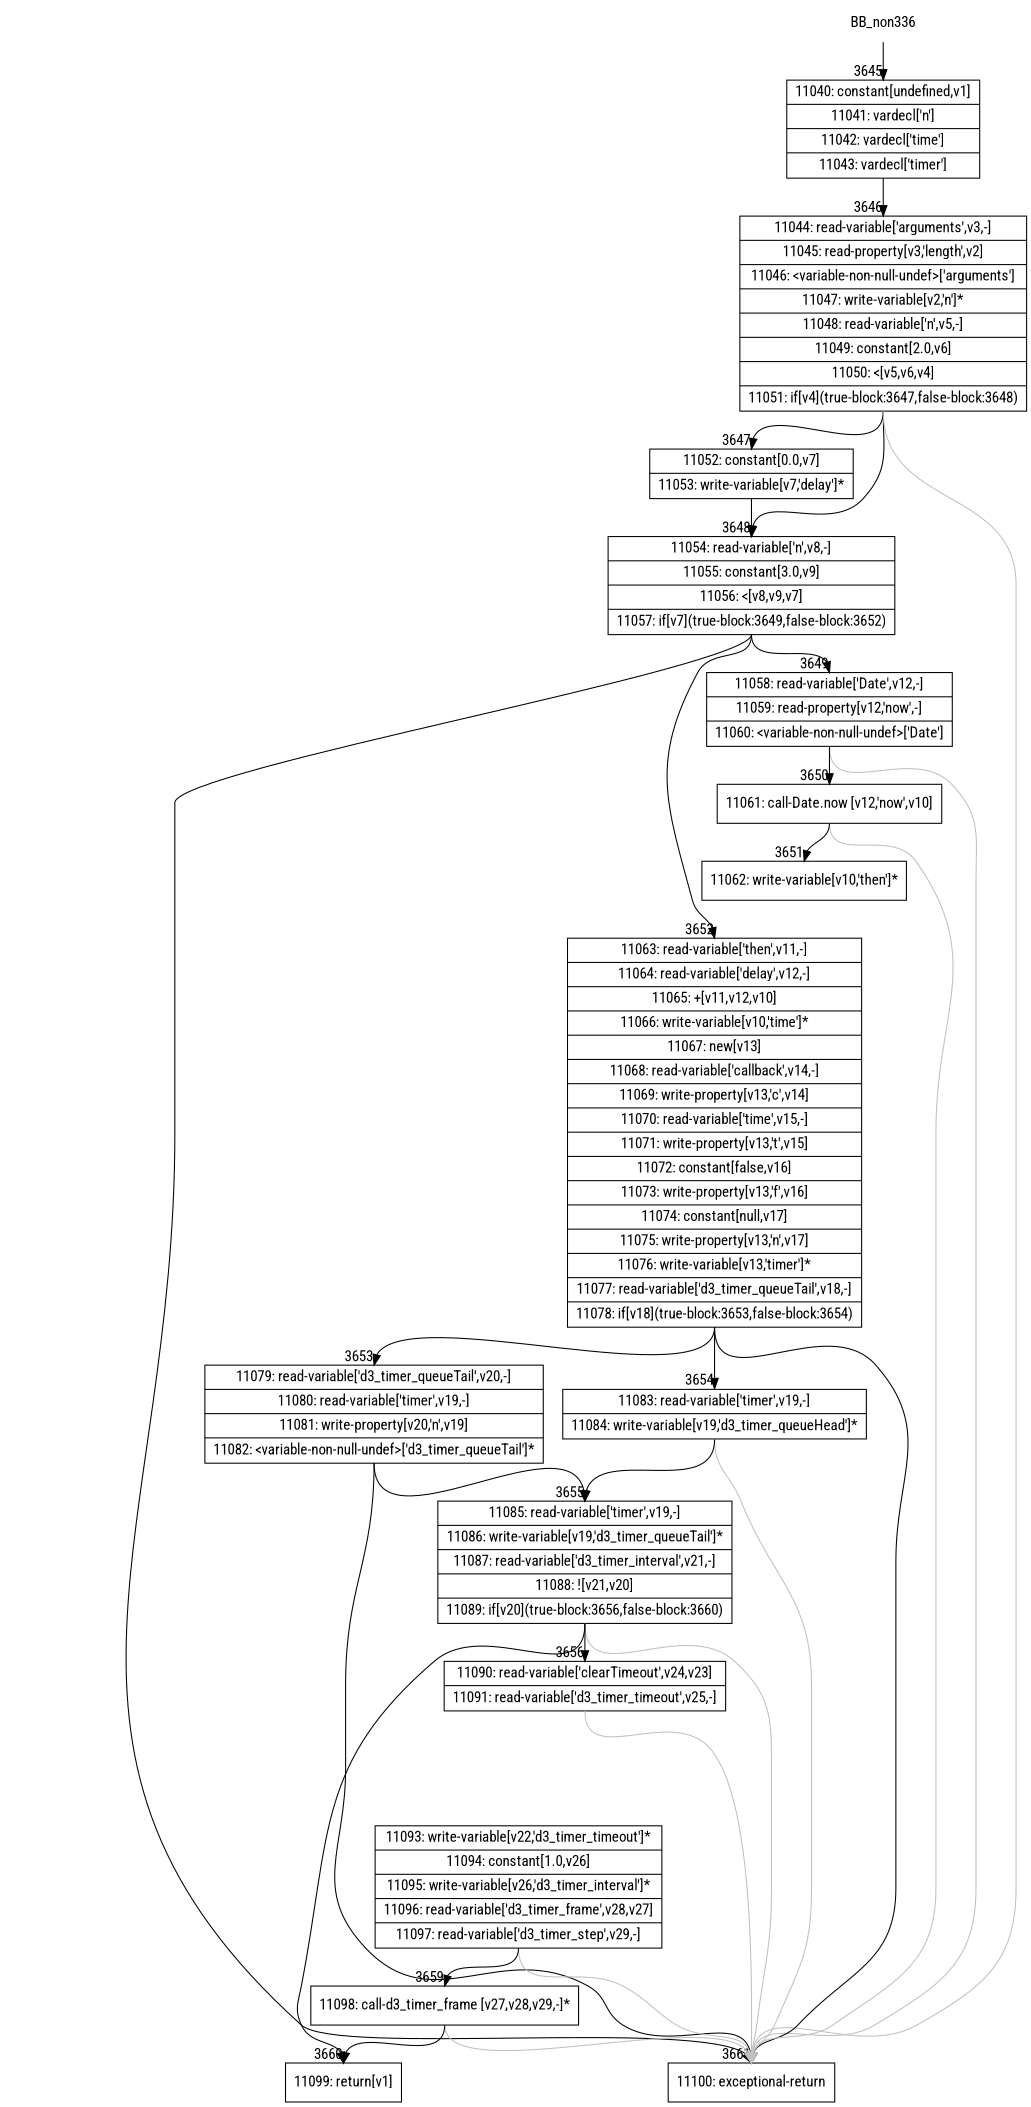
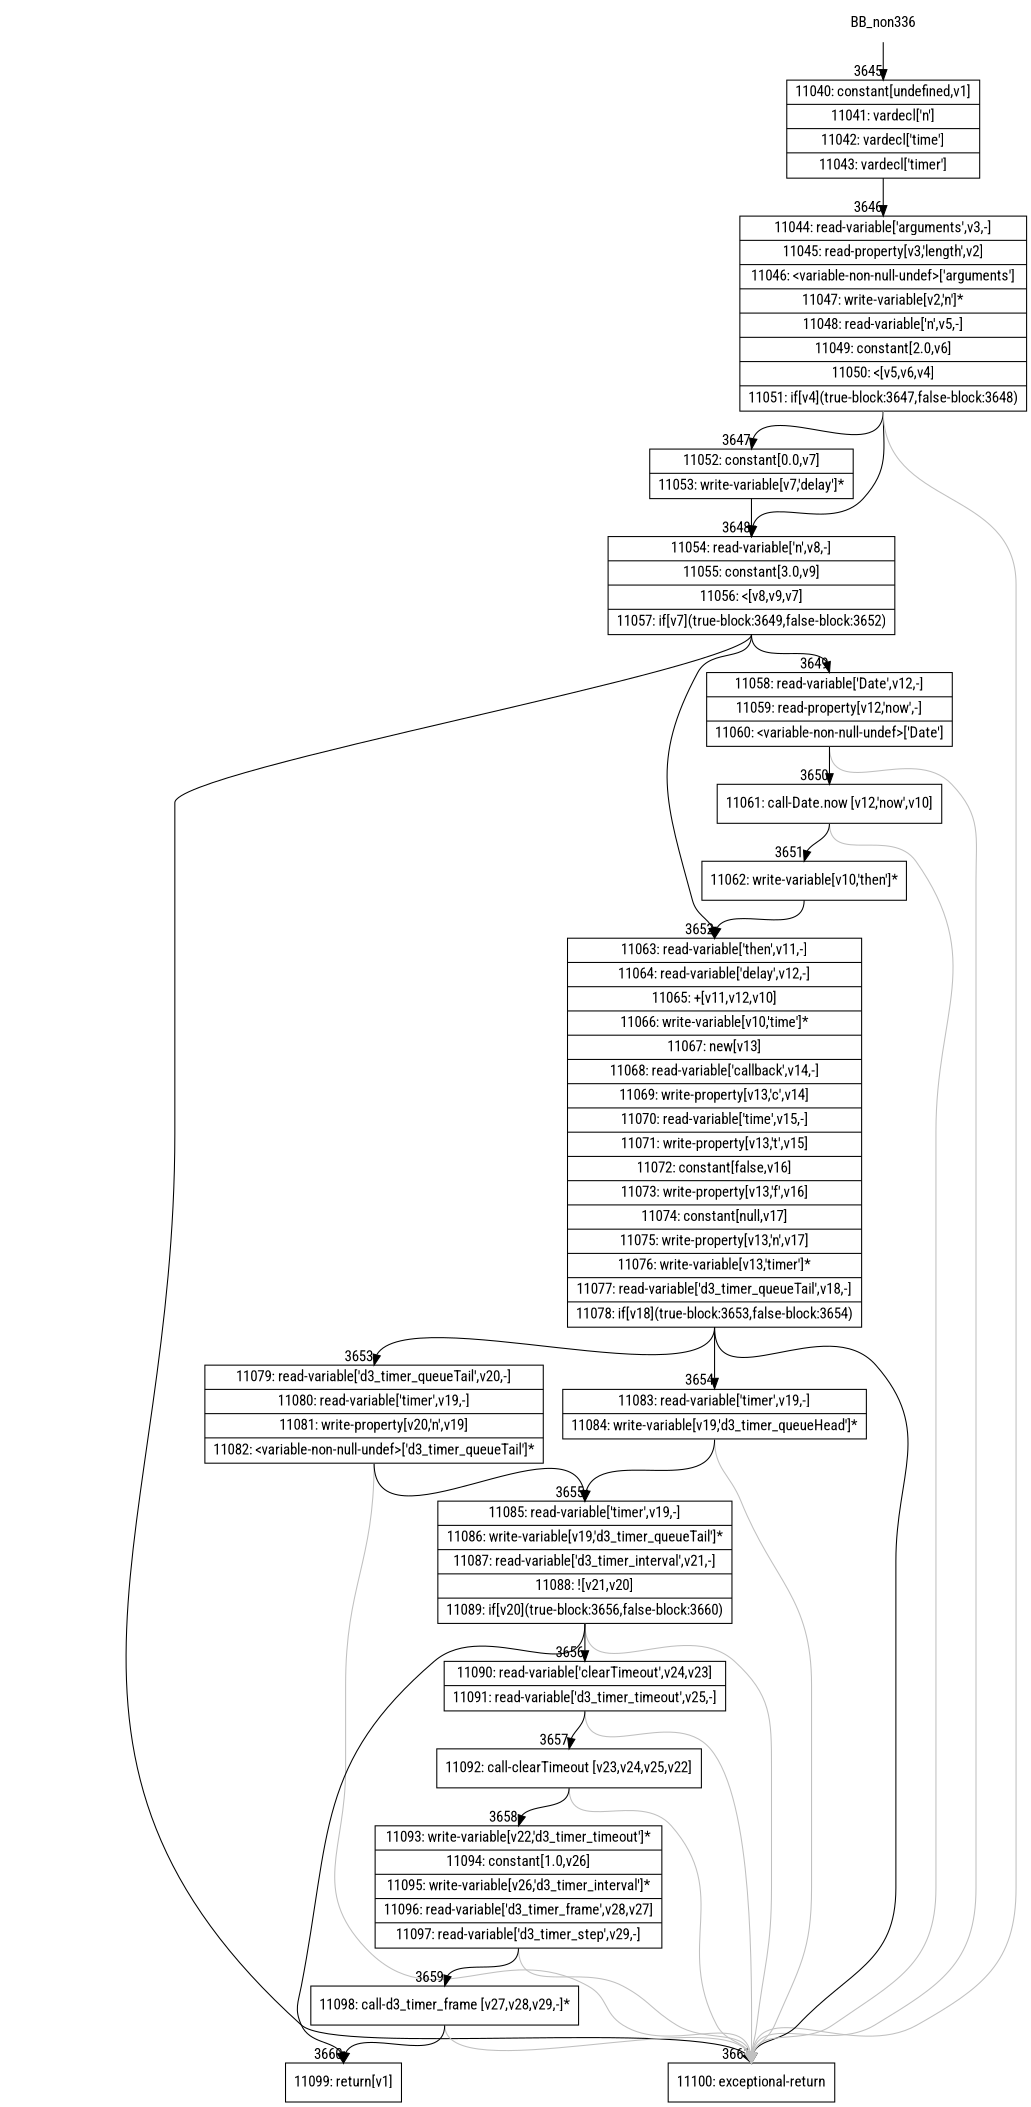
none -> (765, 920)
none -> (569, 1768)
(345, 1919) -> (345, 1919)
